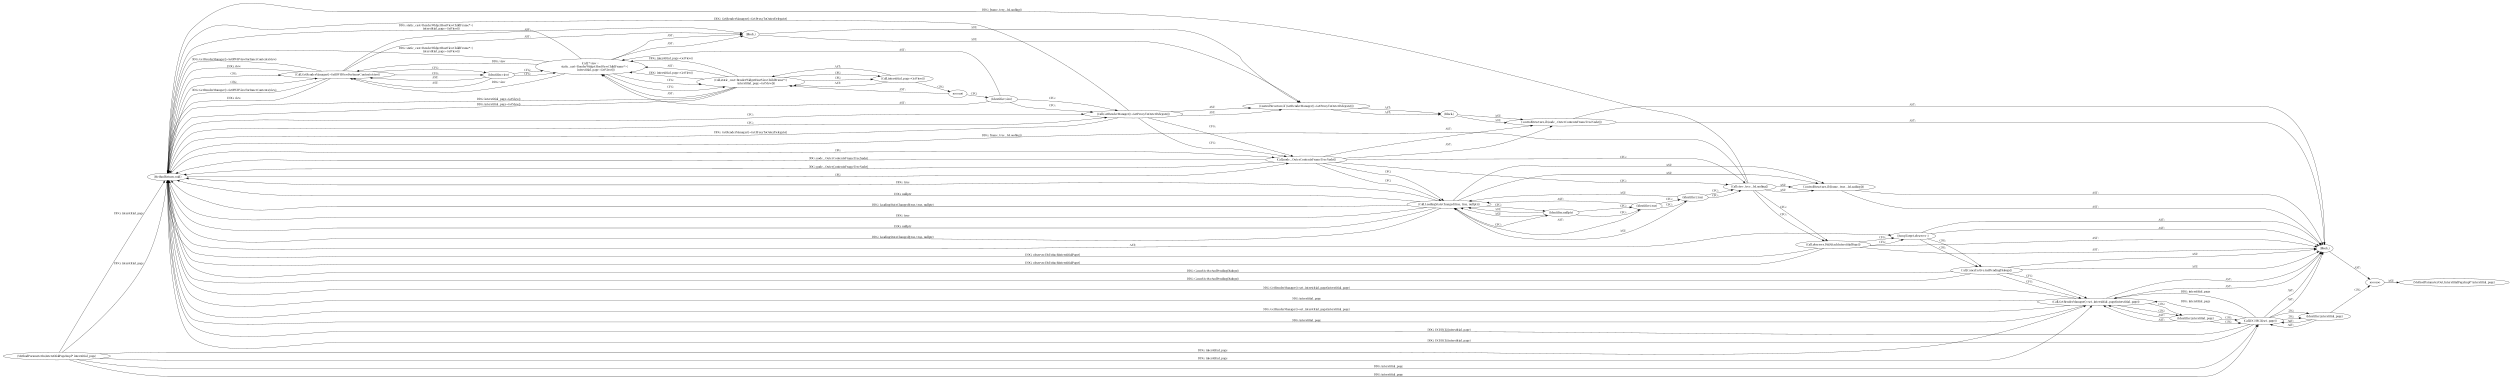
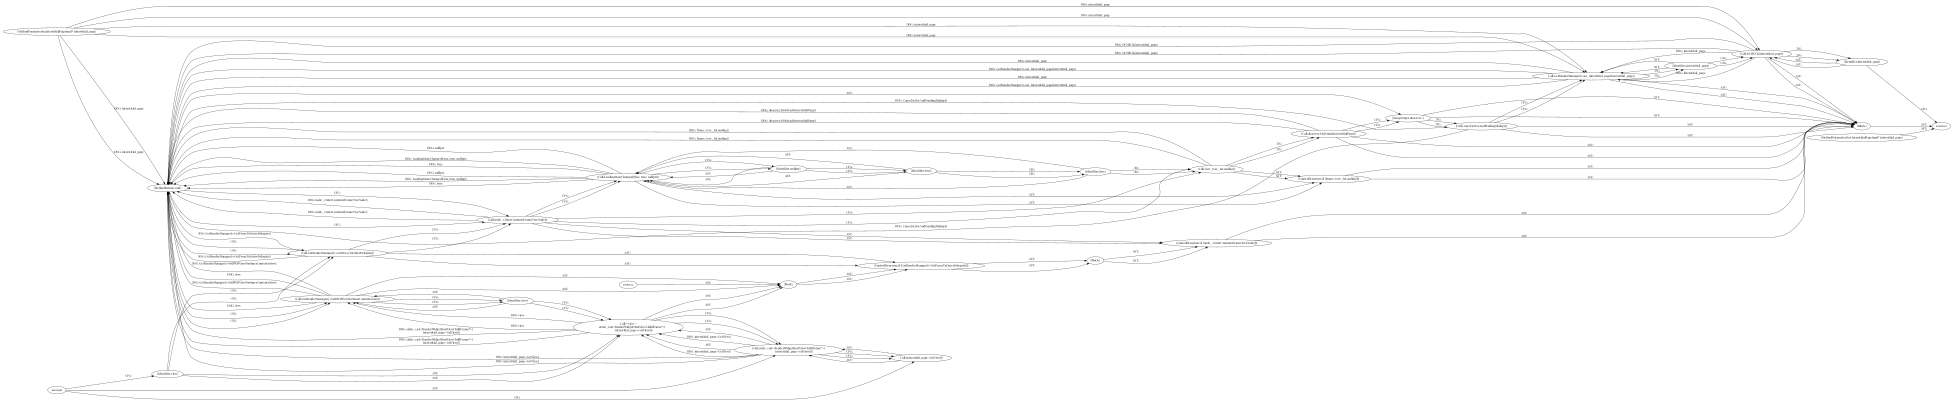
(932, 87) -> (492, 399)
(1833, 187) -> (1329, 179)
(2391, 282) -> (1916, 133)
none -> (628, 285)
(2260, 321) -> (1762, 54)
